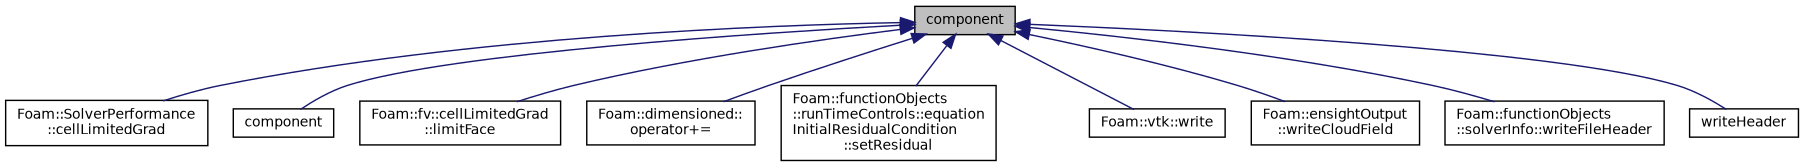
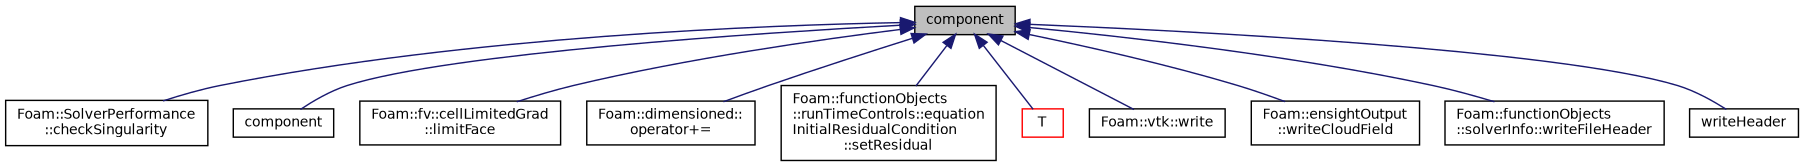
(107, 123) -> (107, 123)
none -> (1043, 123)
